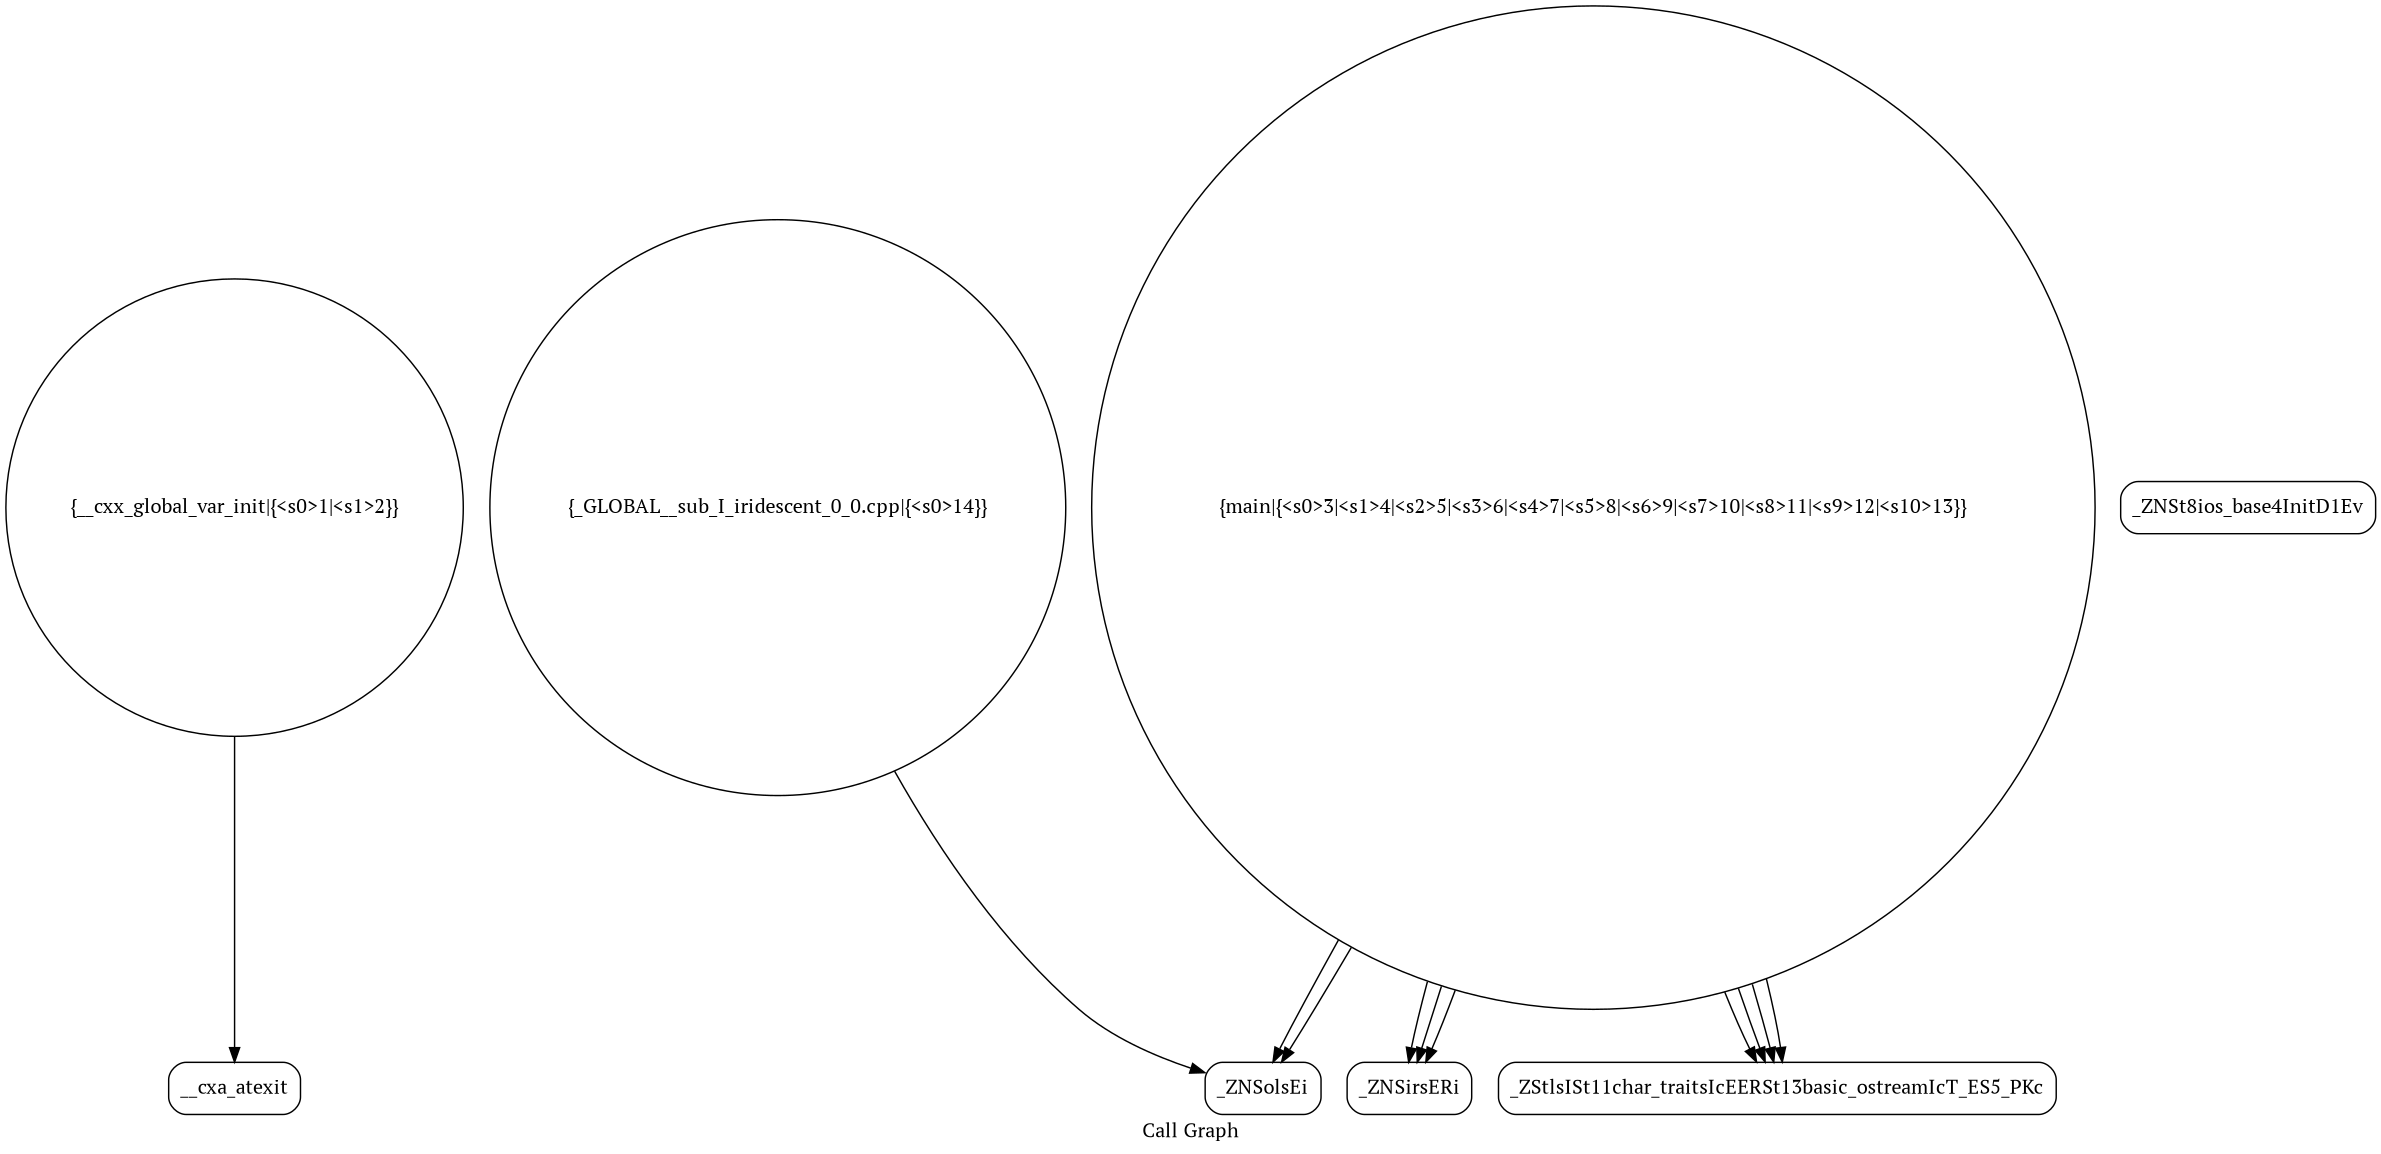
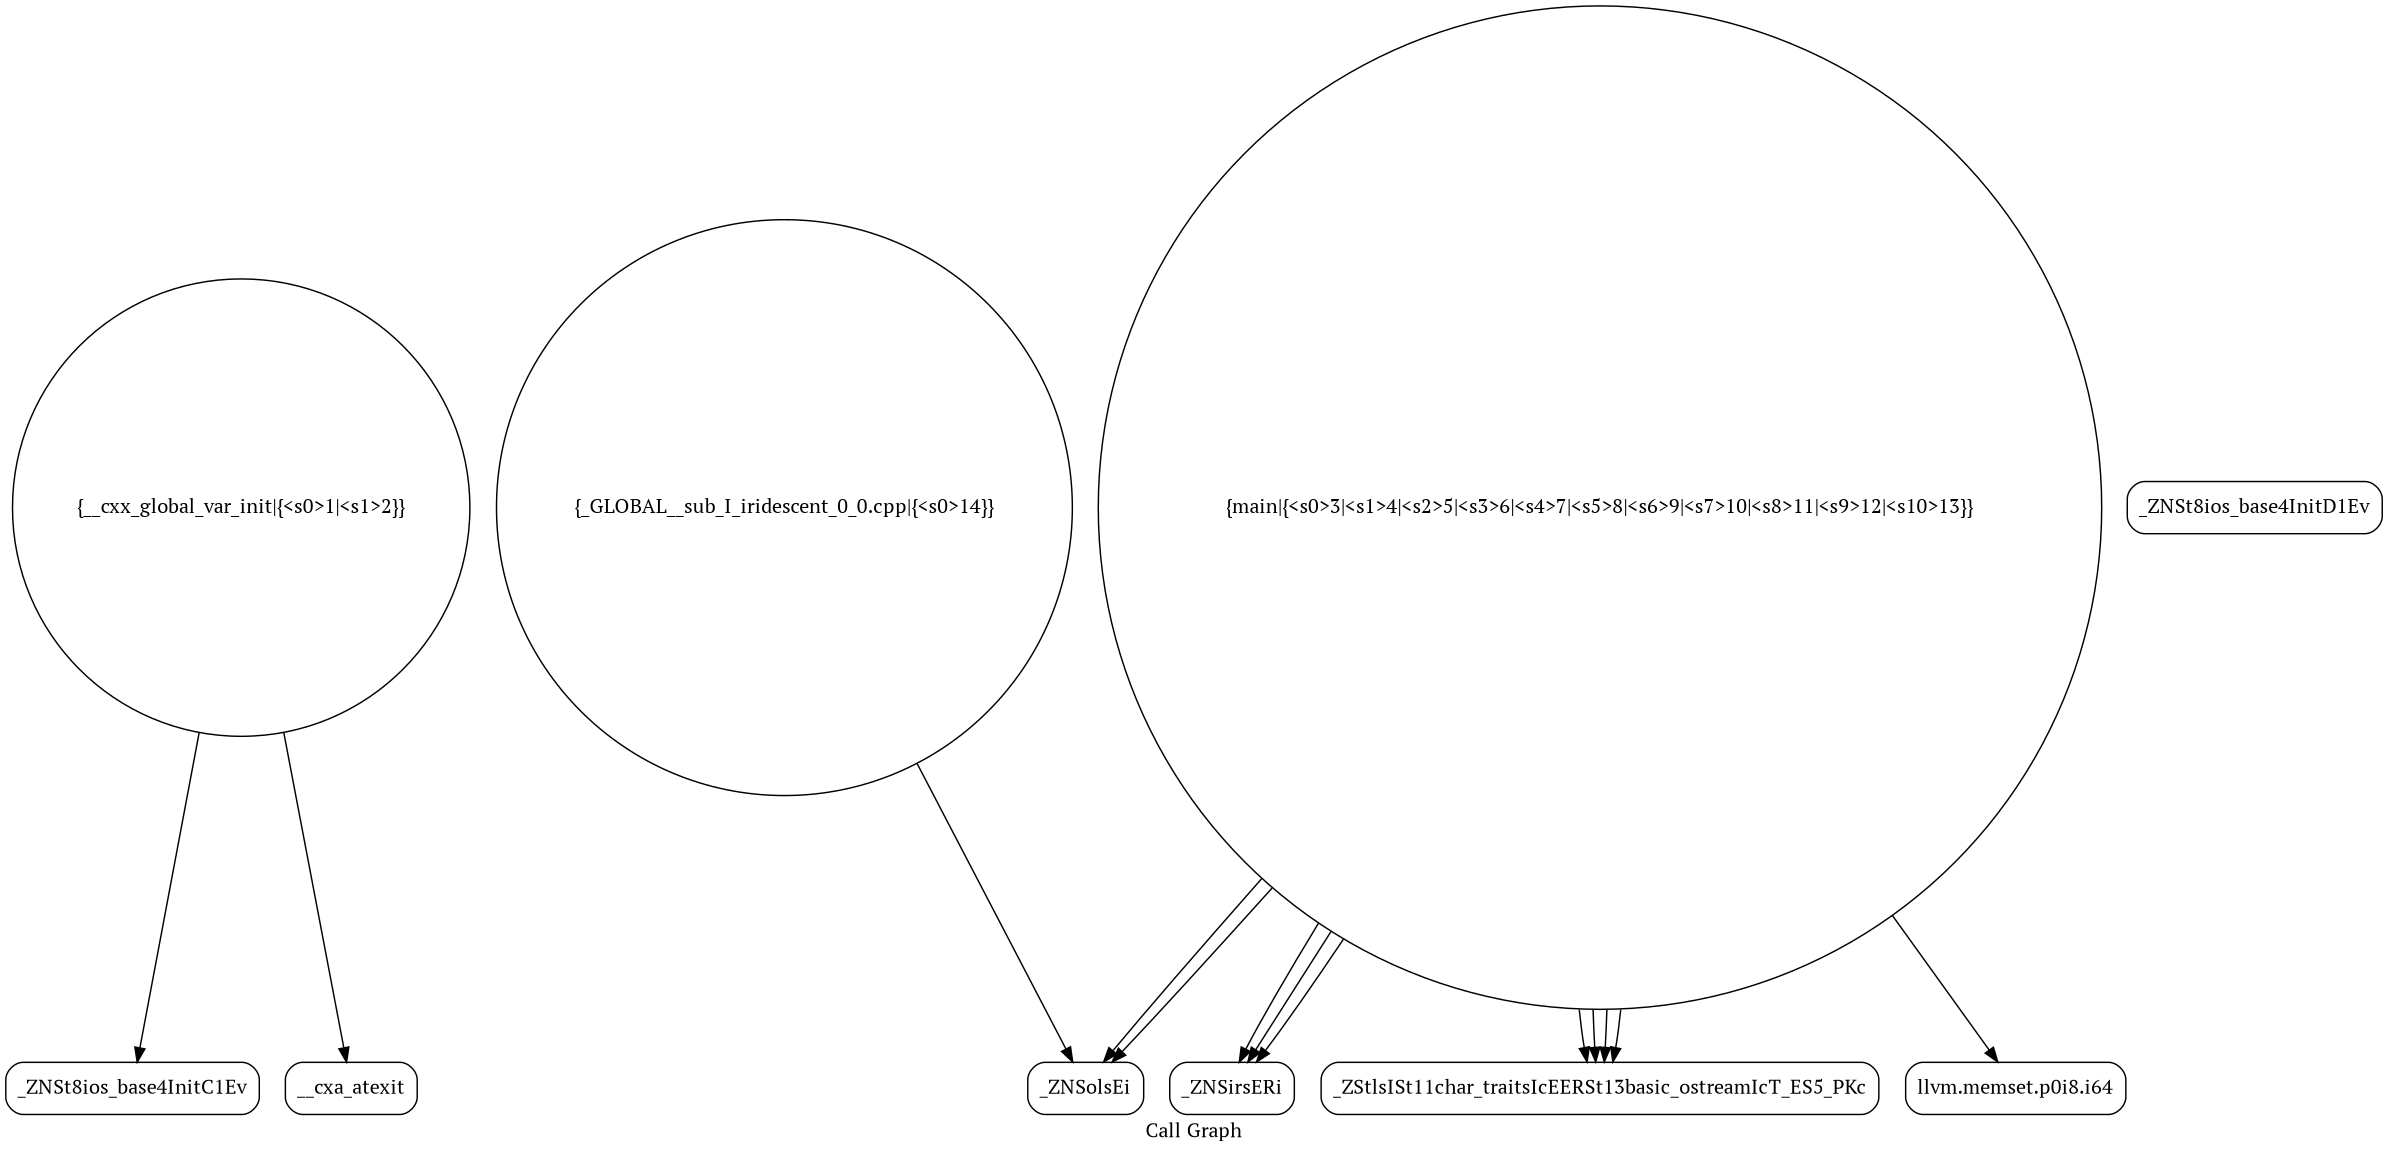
none -> (133, 1088)
none -> (2016, 1088)
